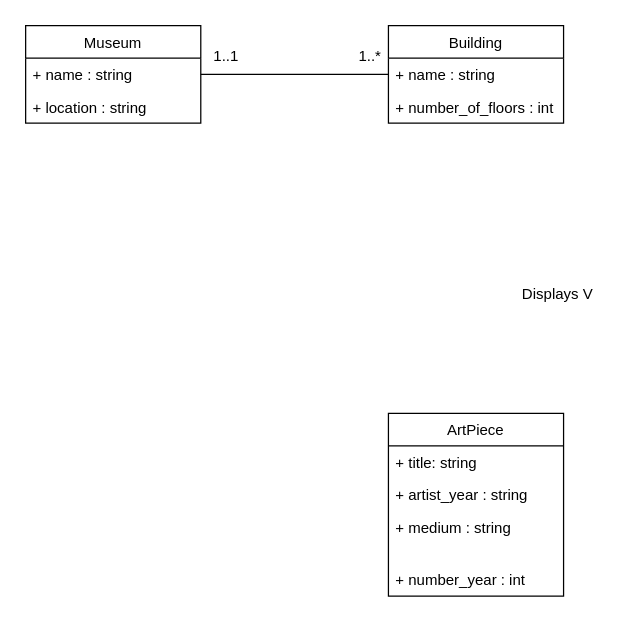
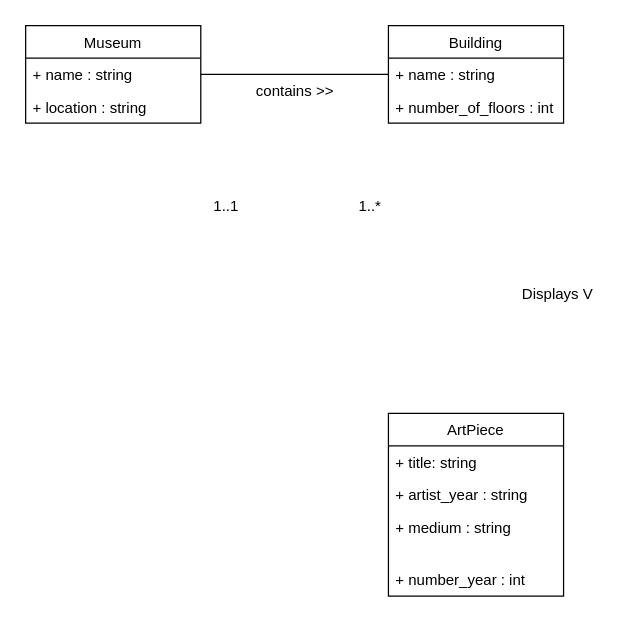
(226, 57) -> (226, 207)
(369, 57) -> (369, 207)
none -> (294, 92)
